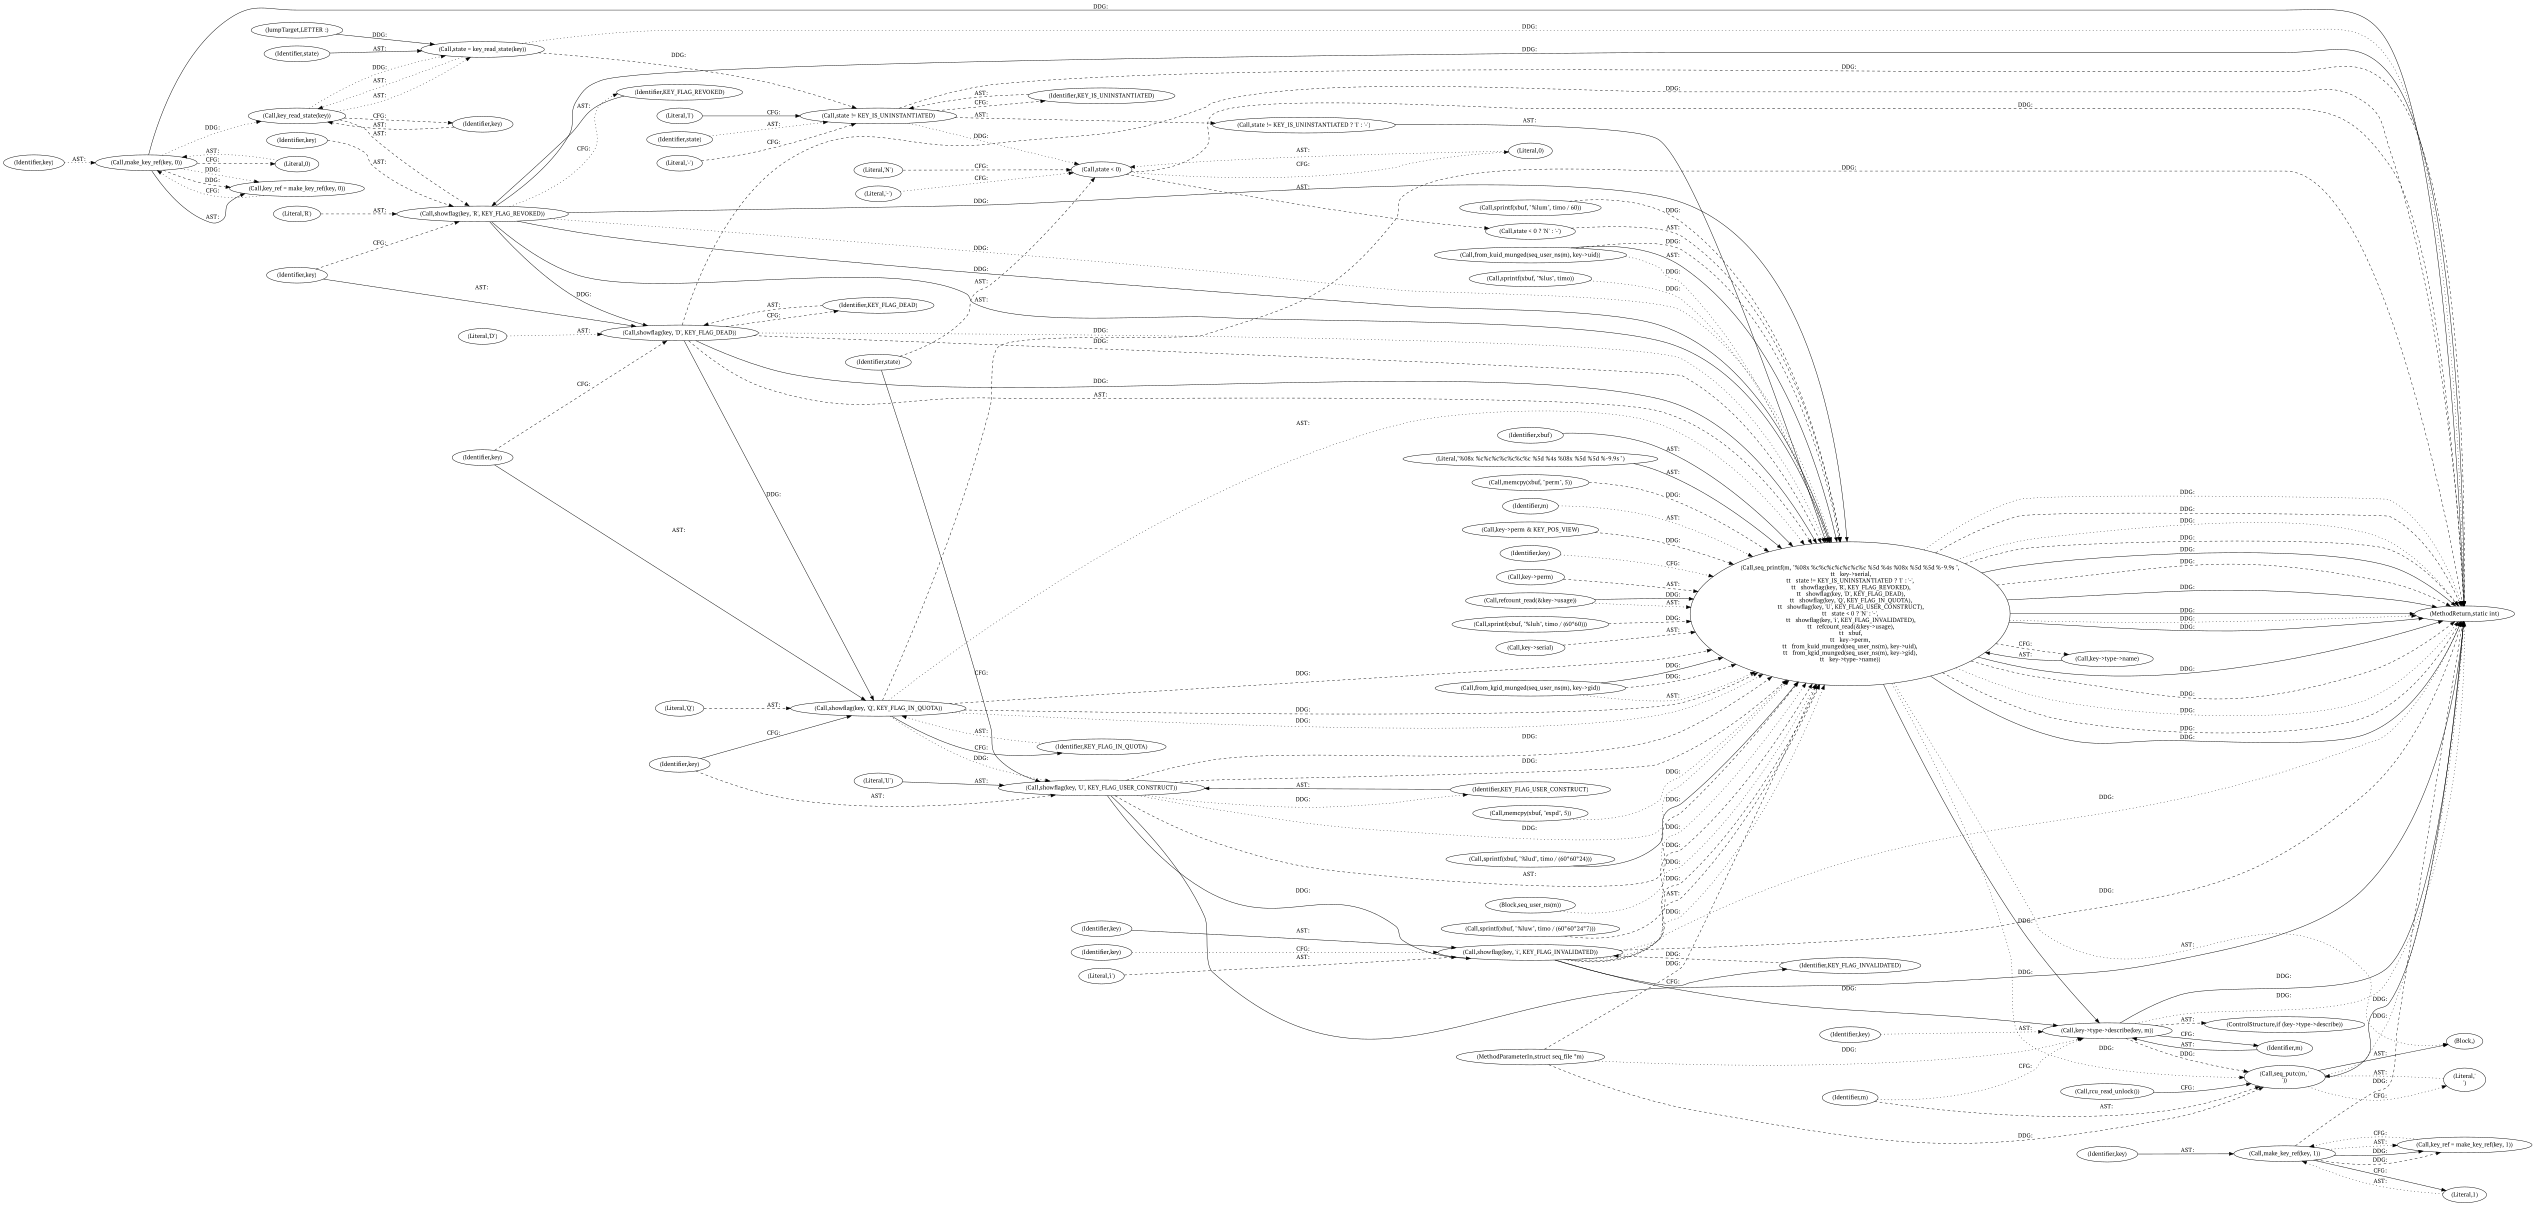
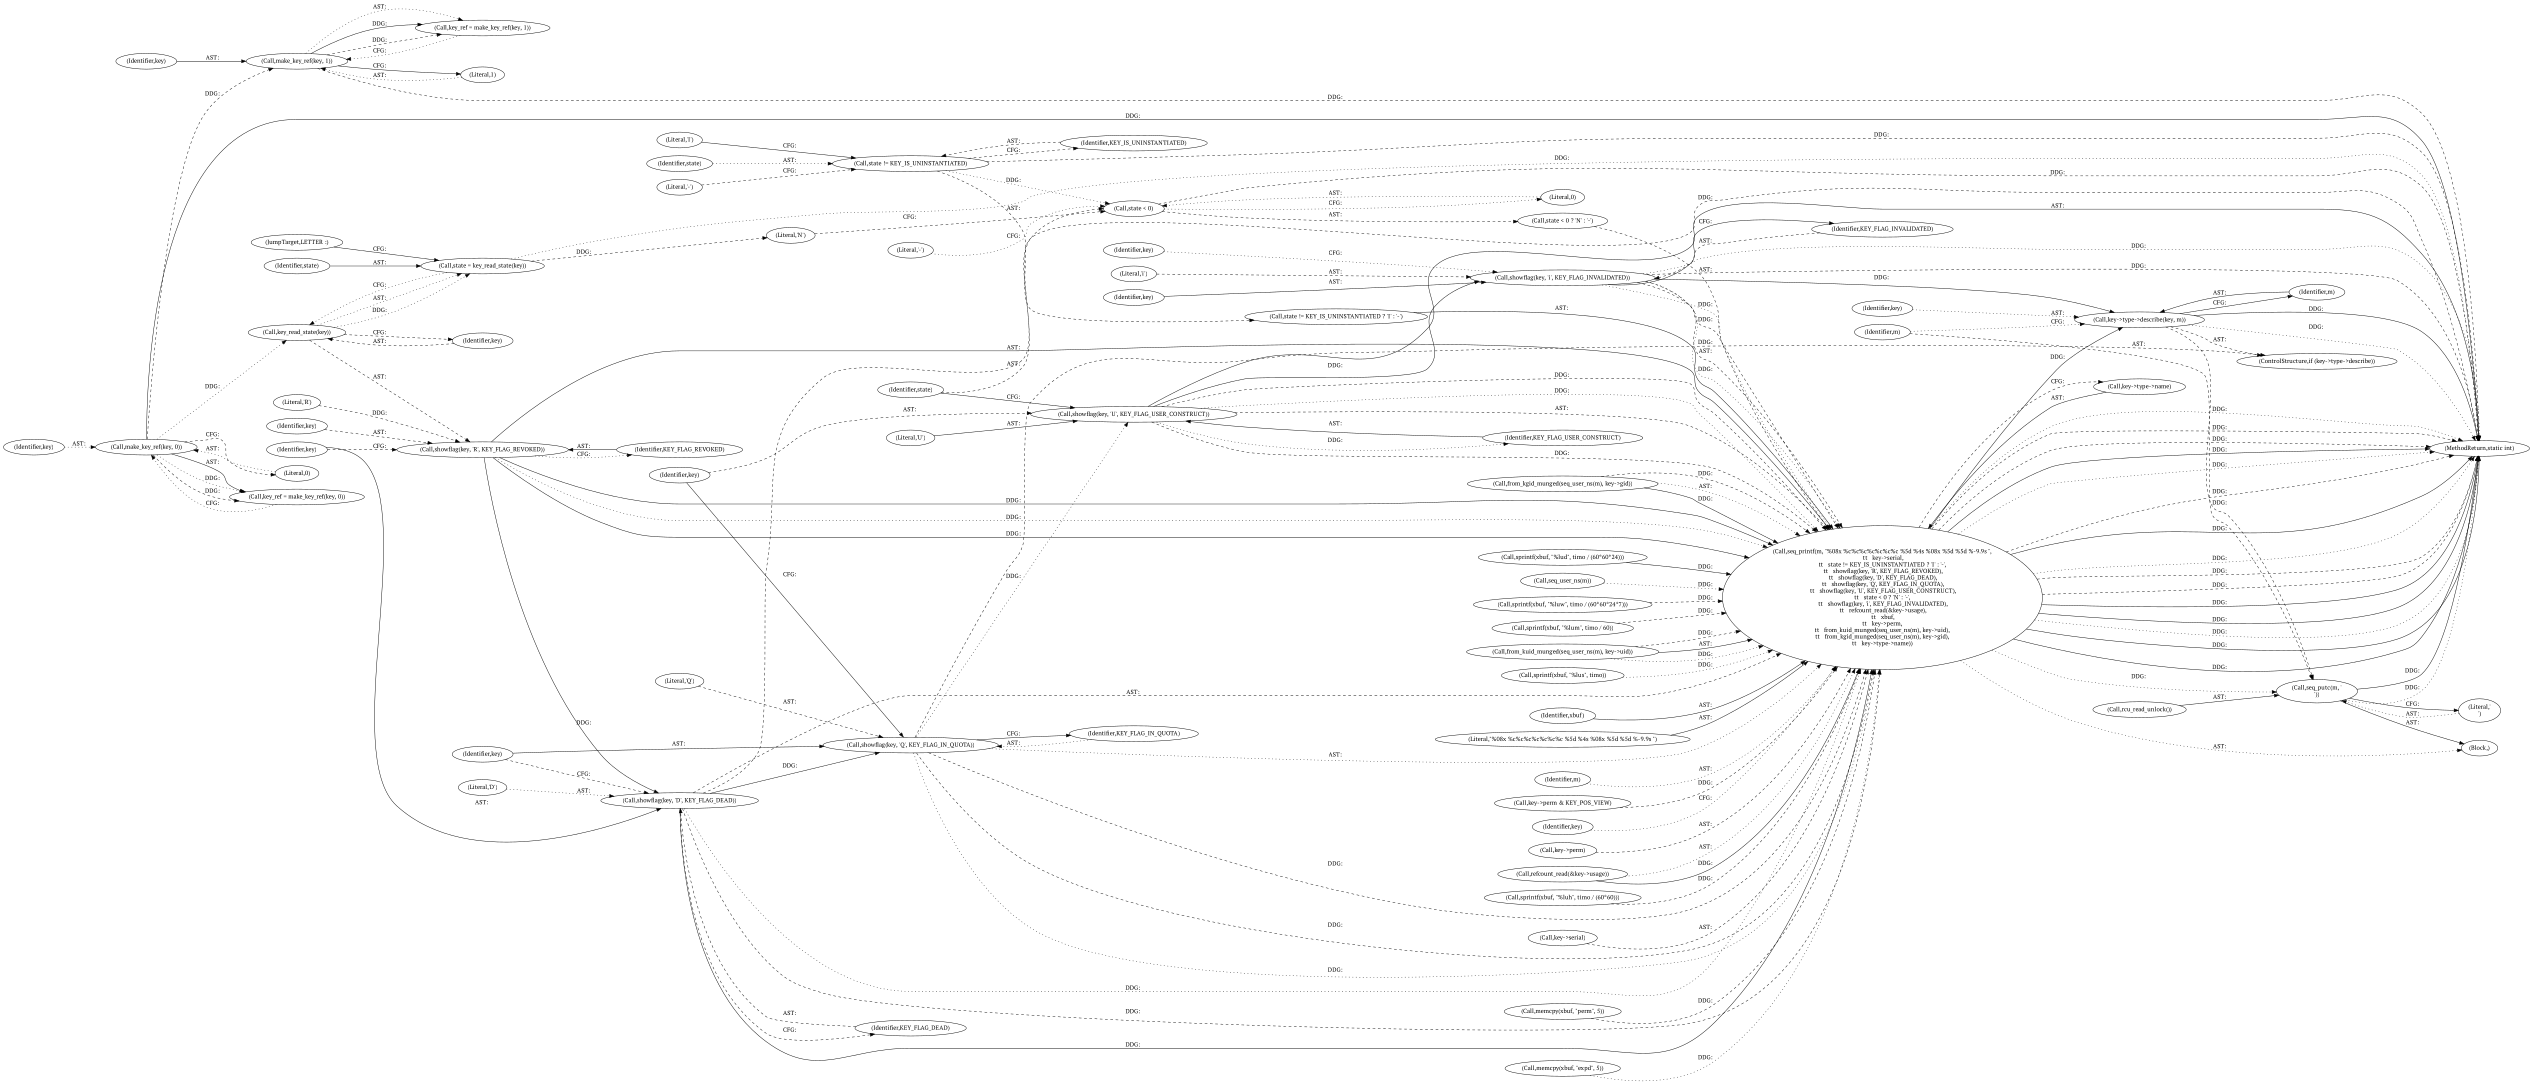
(381, 35) -> (381, 249)
(1682, 52) -> none
(689, 69) -> (647, 250)
(381, 81) -> (381, 285)
(1665, 171) -> (1457, 350)
(381, 211) -> (381, 413)
none -> (170, 235)
(1530, 905) -> (1563, 581)
(1674, 954) -> (1706, 241)
(2026, 972) -> (2059, 206)
(1530, 1057) -> none
(2188, 1088) -> (2221, 697)
(2375, 1100) -> (2401, 707)
